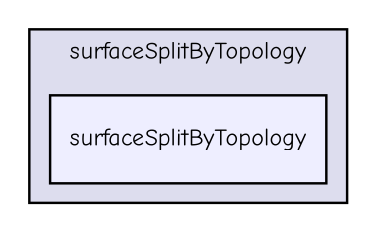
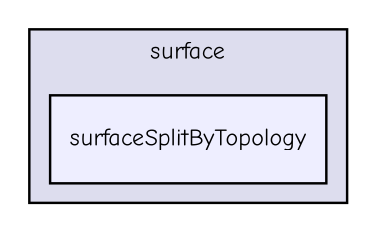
(188, 53) -> (188, 53)
